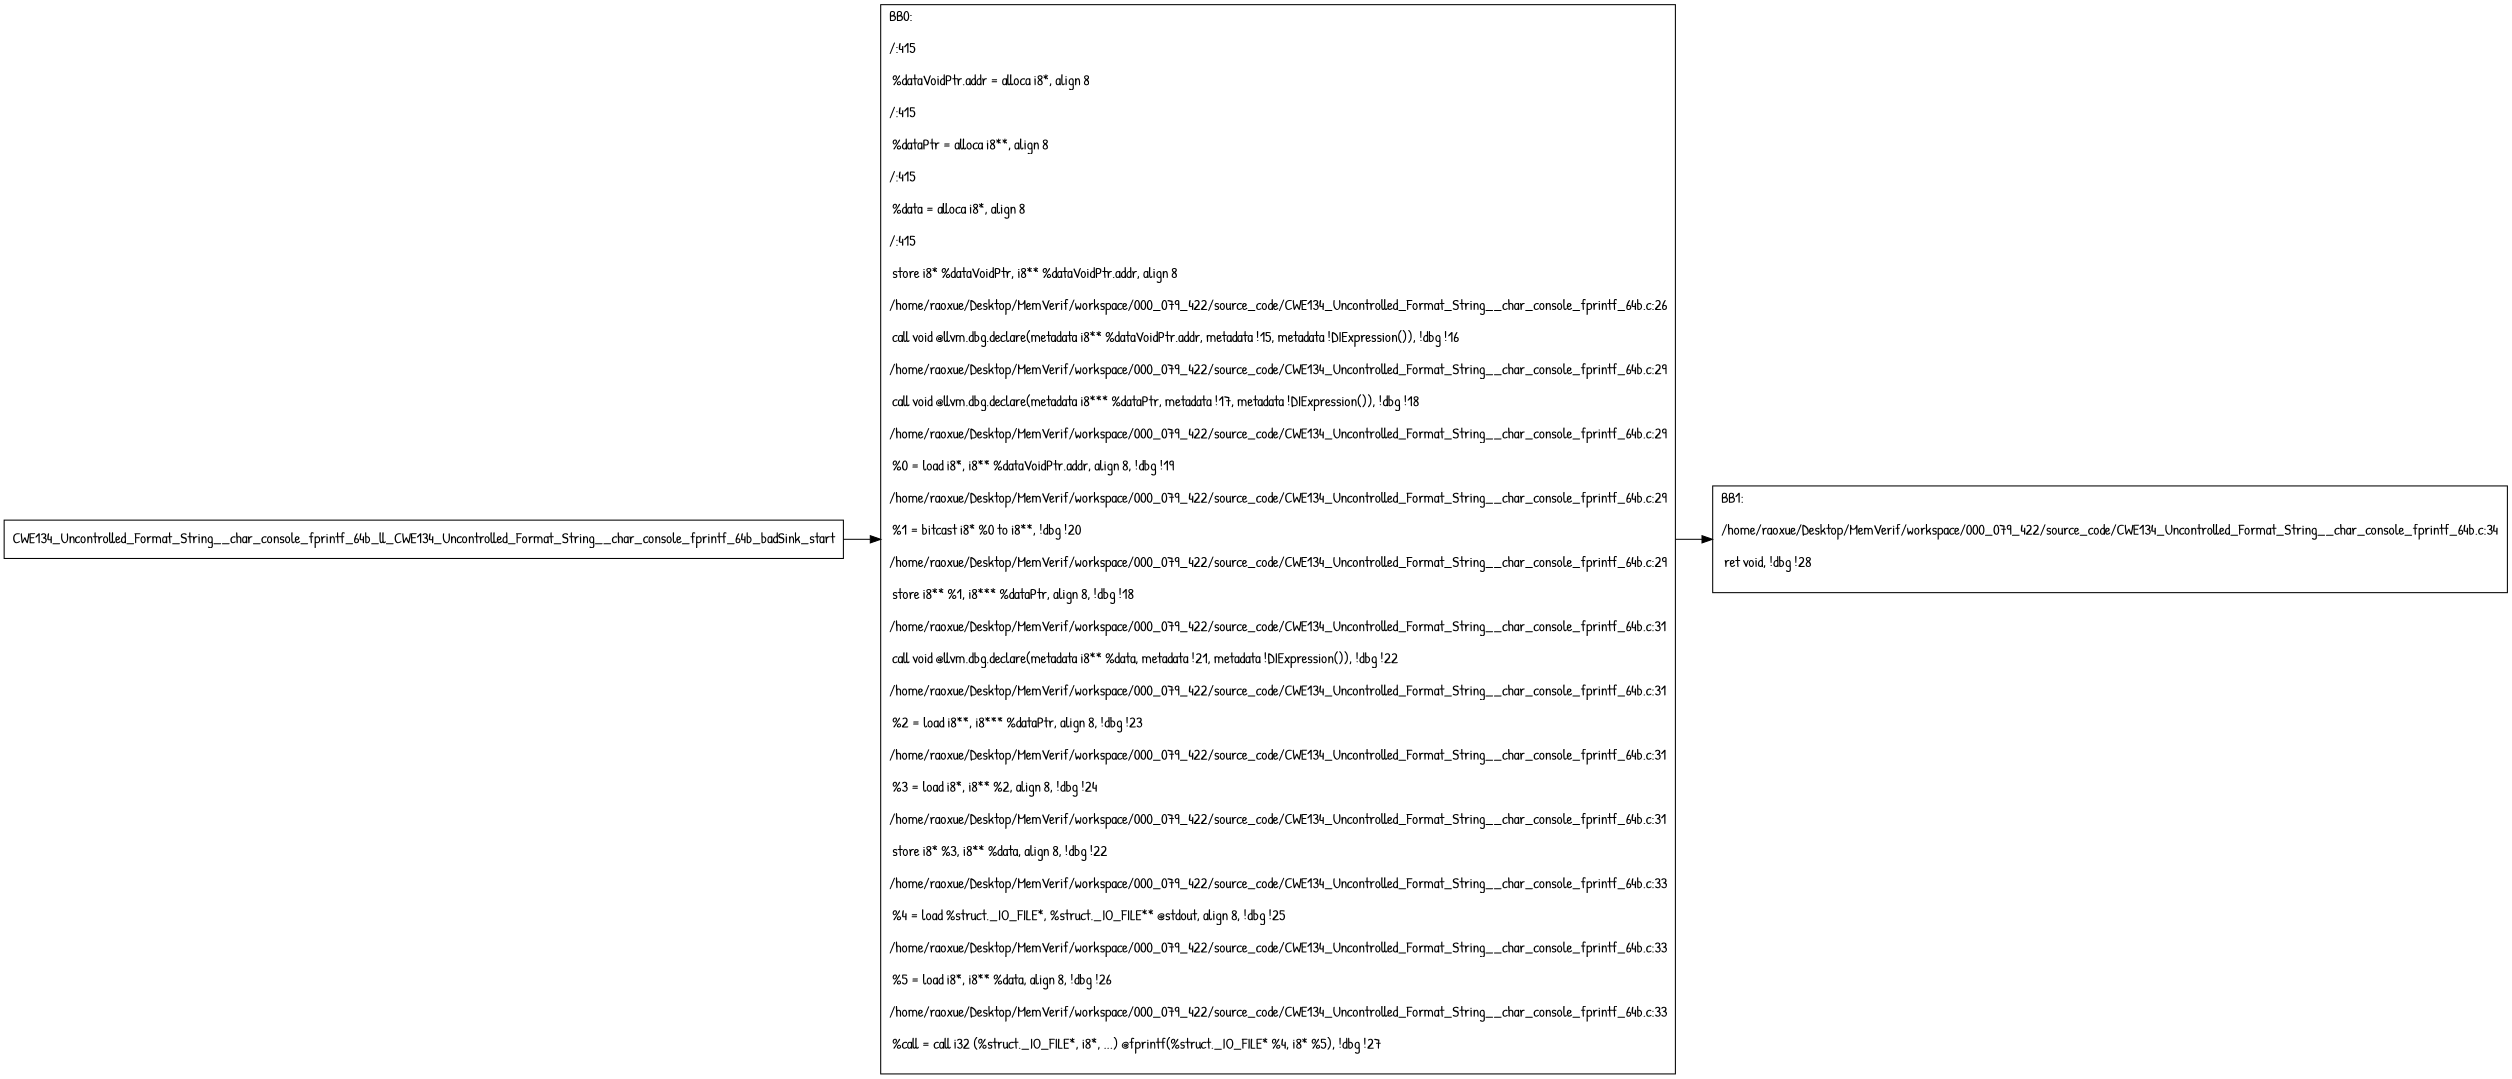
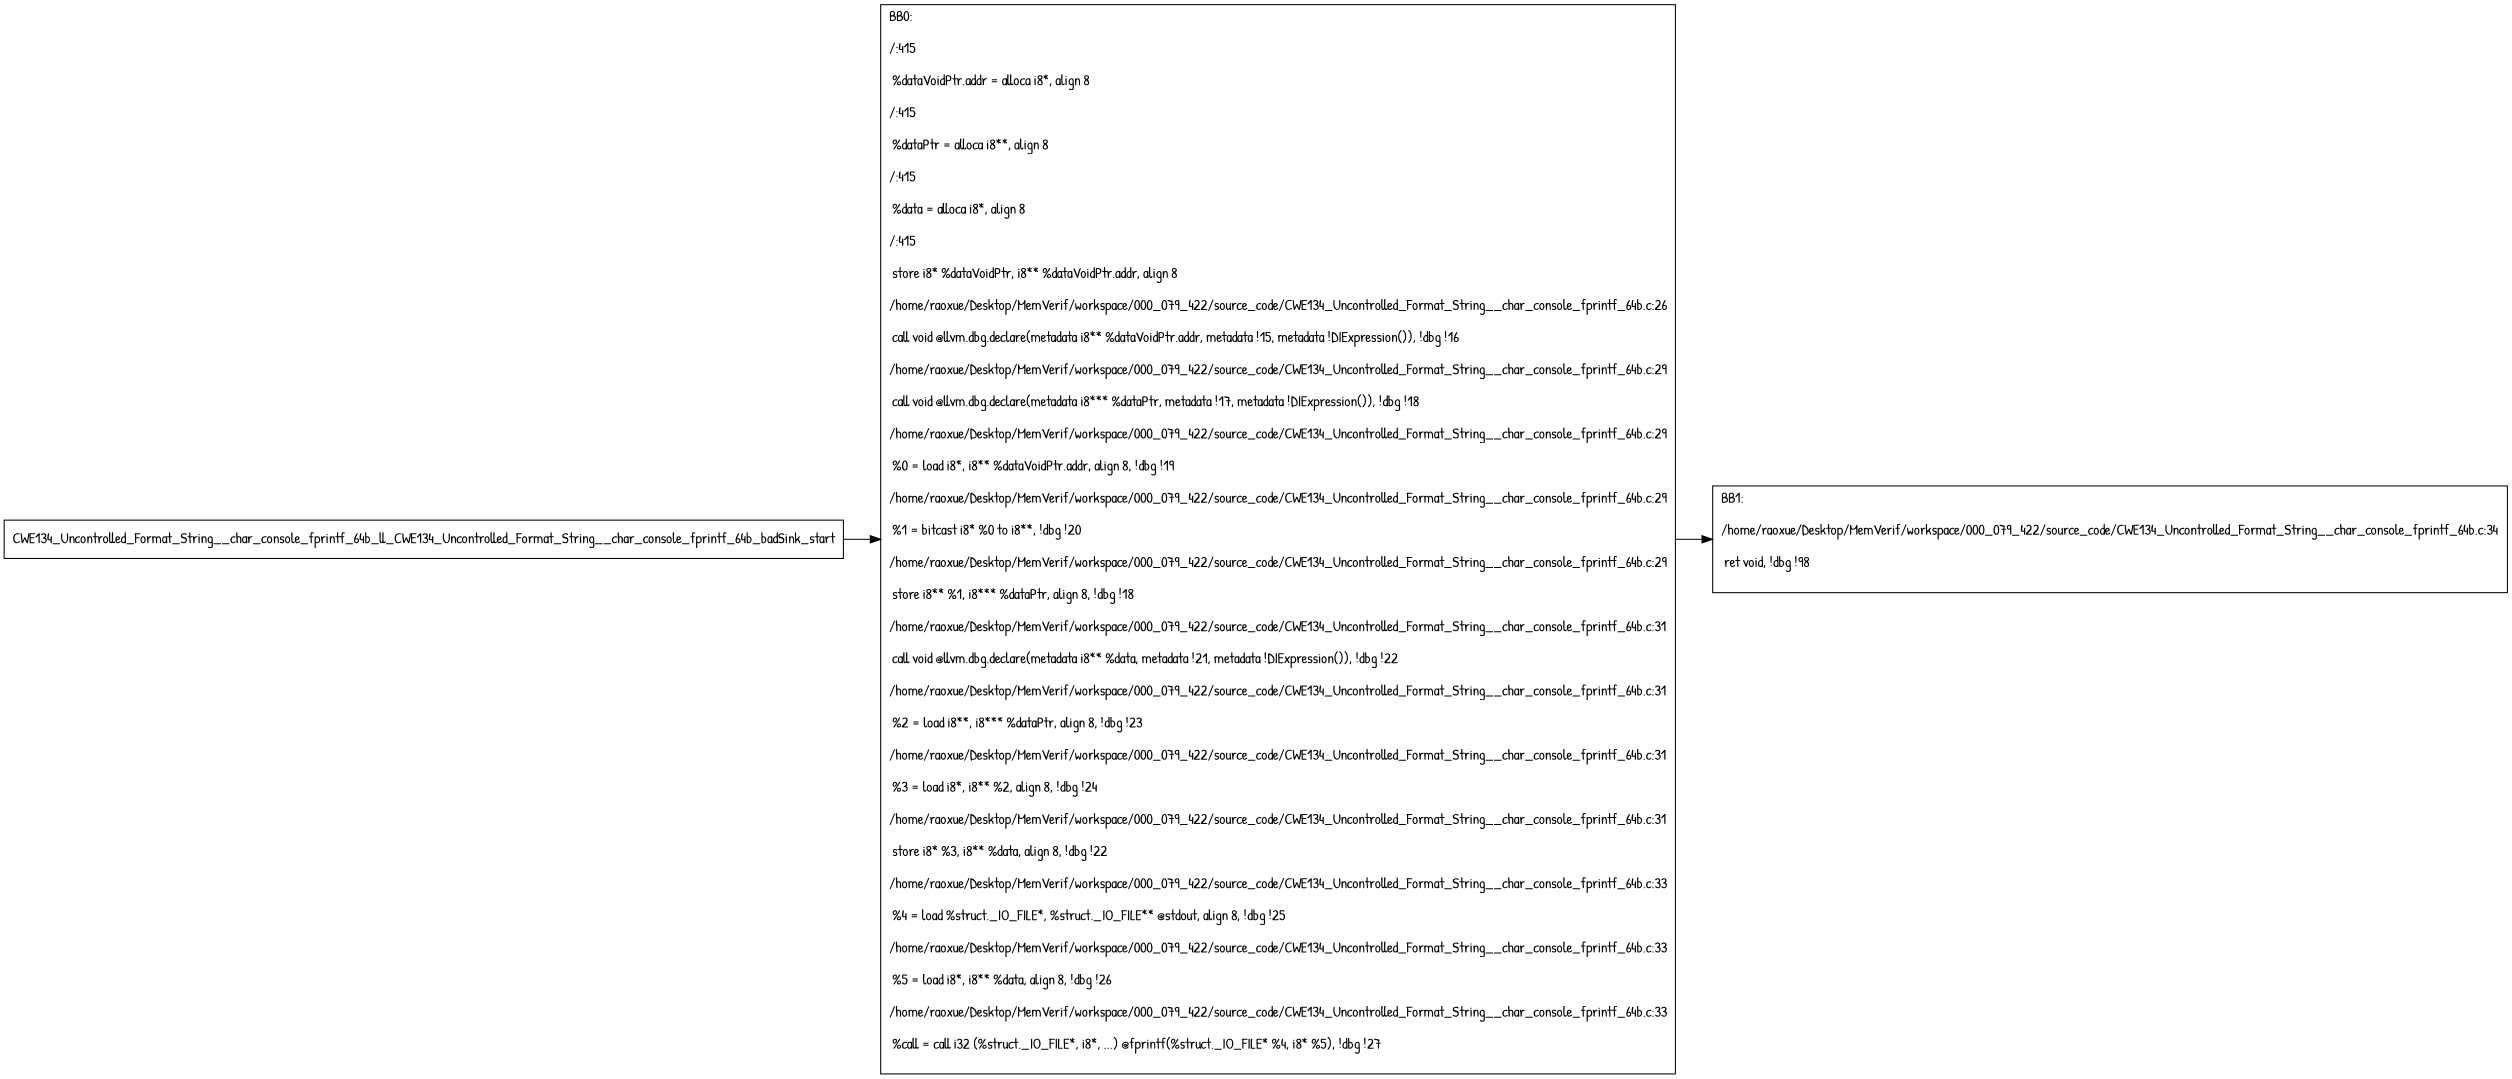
(1767, 563) -> (1766, 563)
